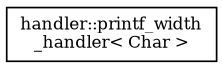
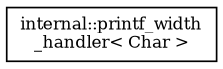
(112, 34) -> (112, 34)
